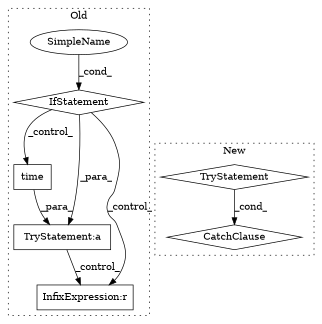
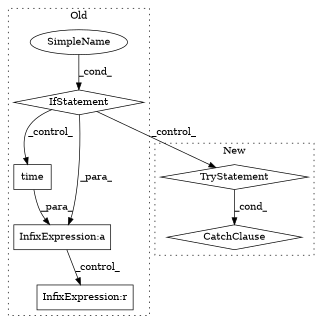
(112, 196) -> (145, 134)
(62, 237) -> (62, 237)
